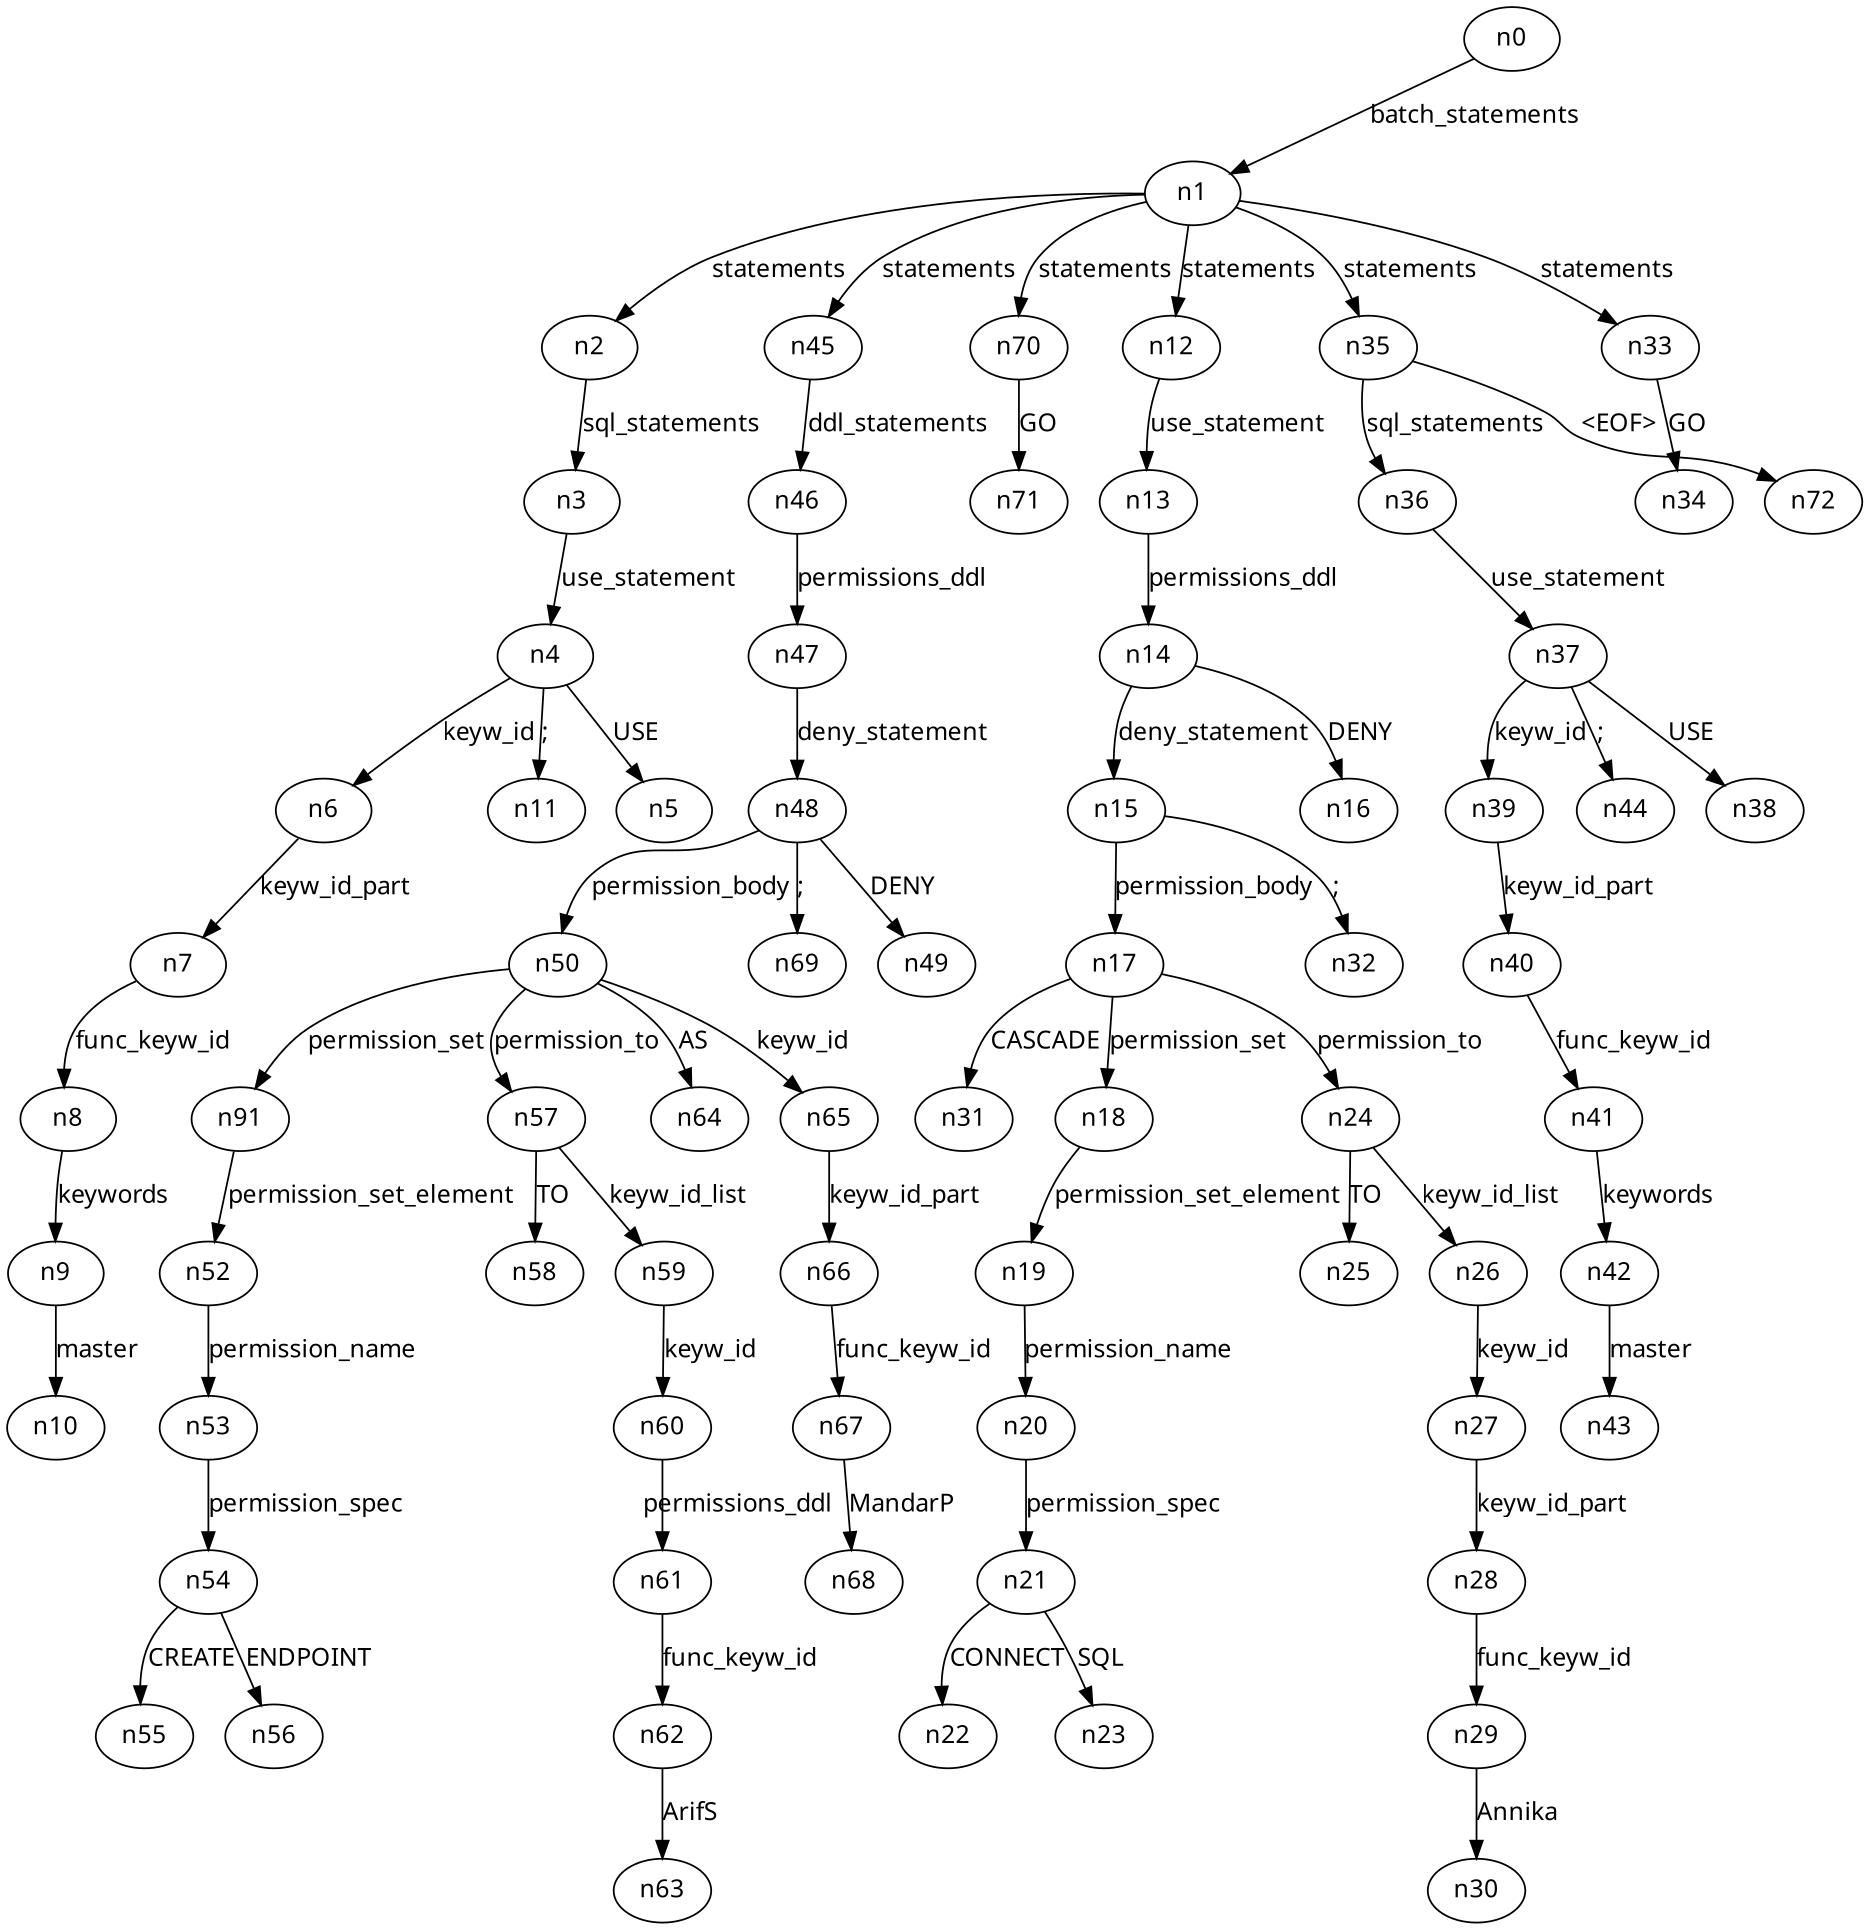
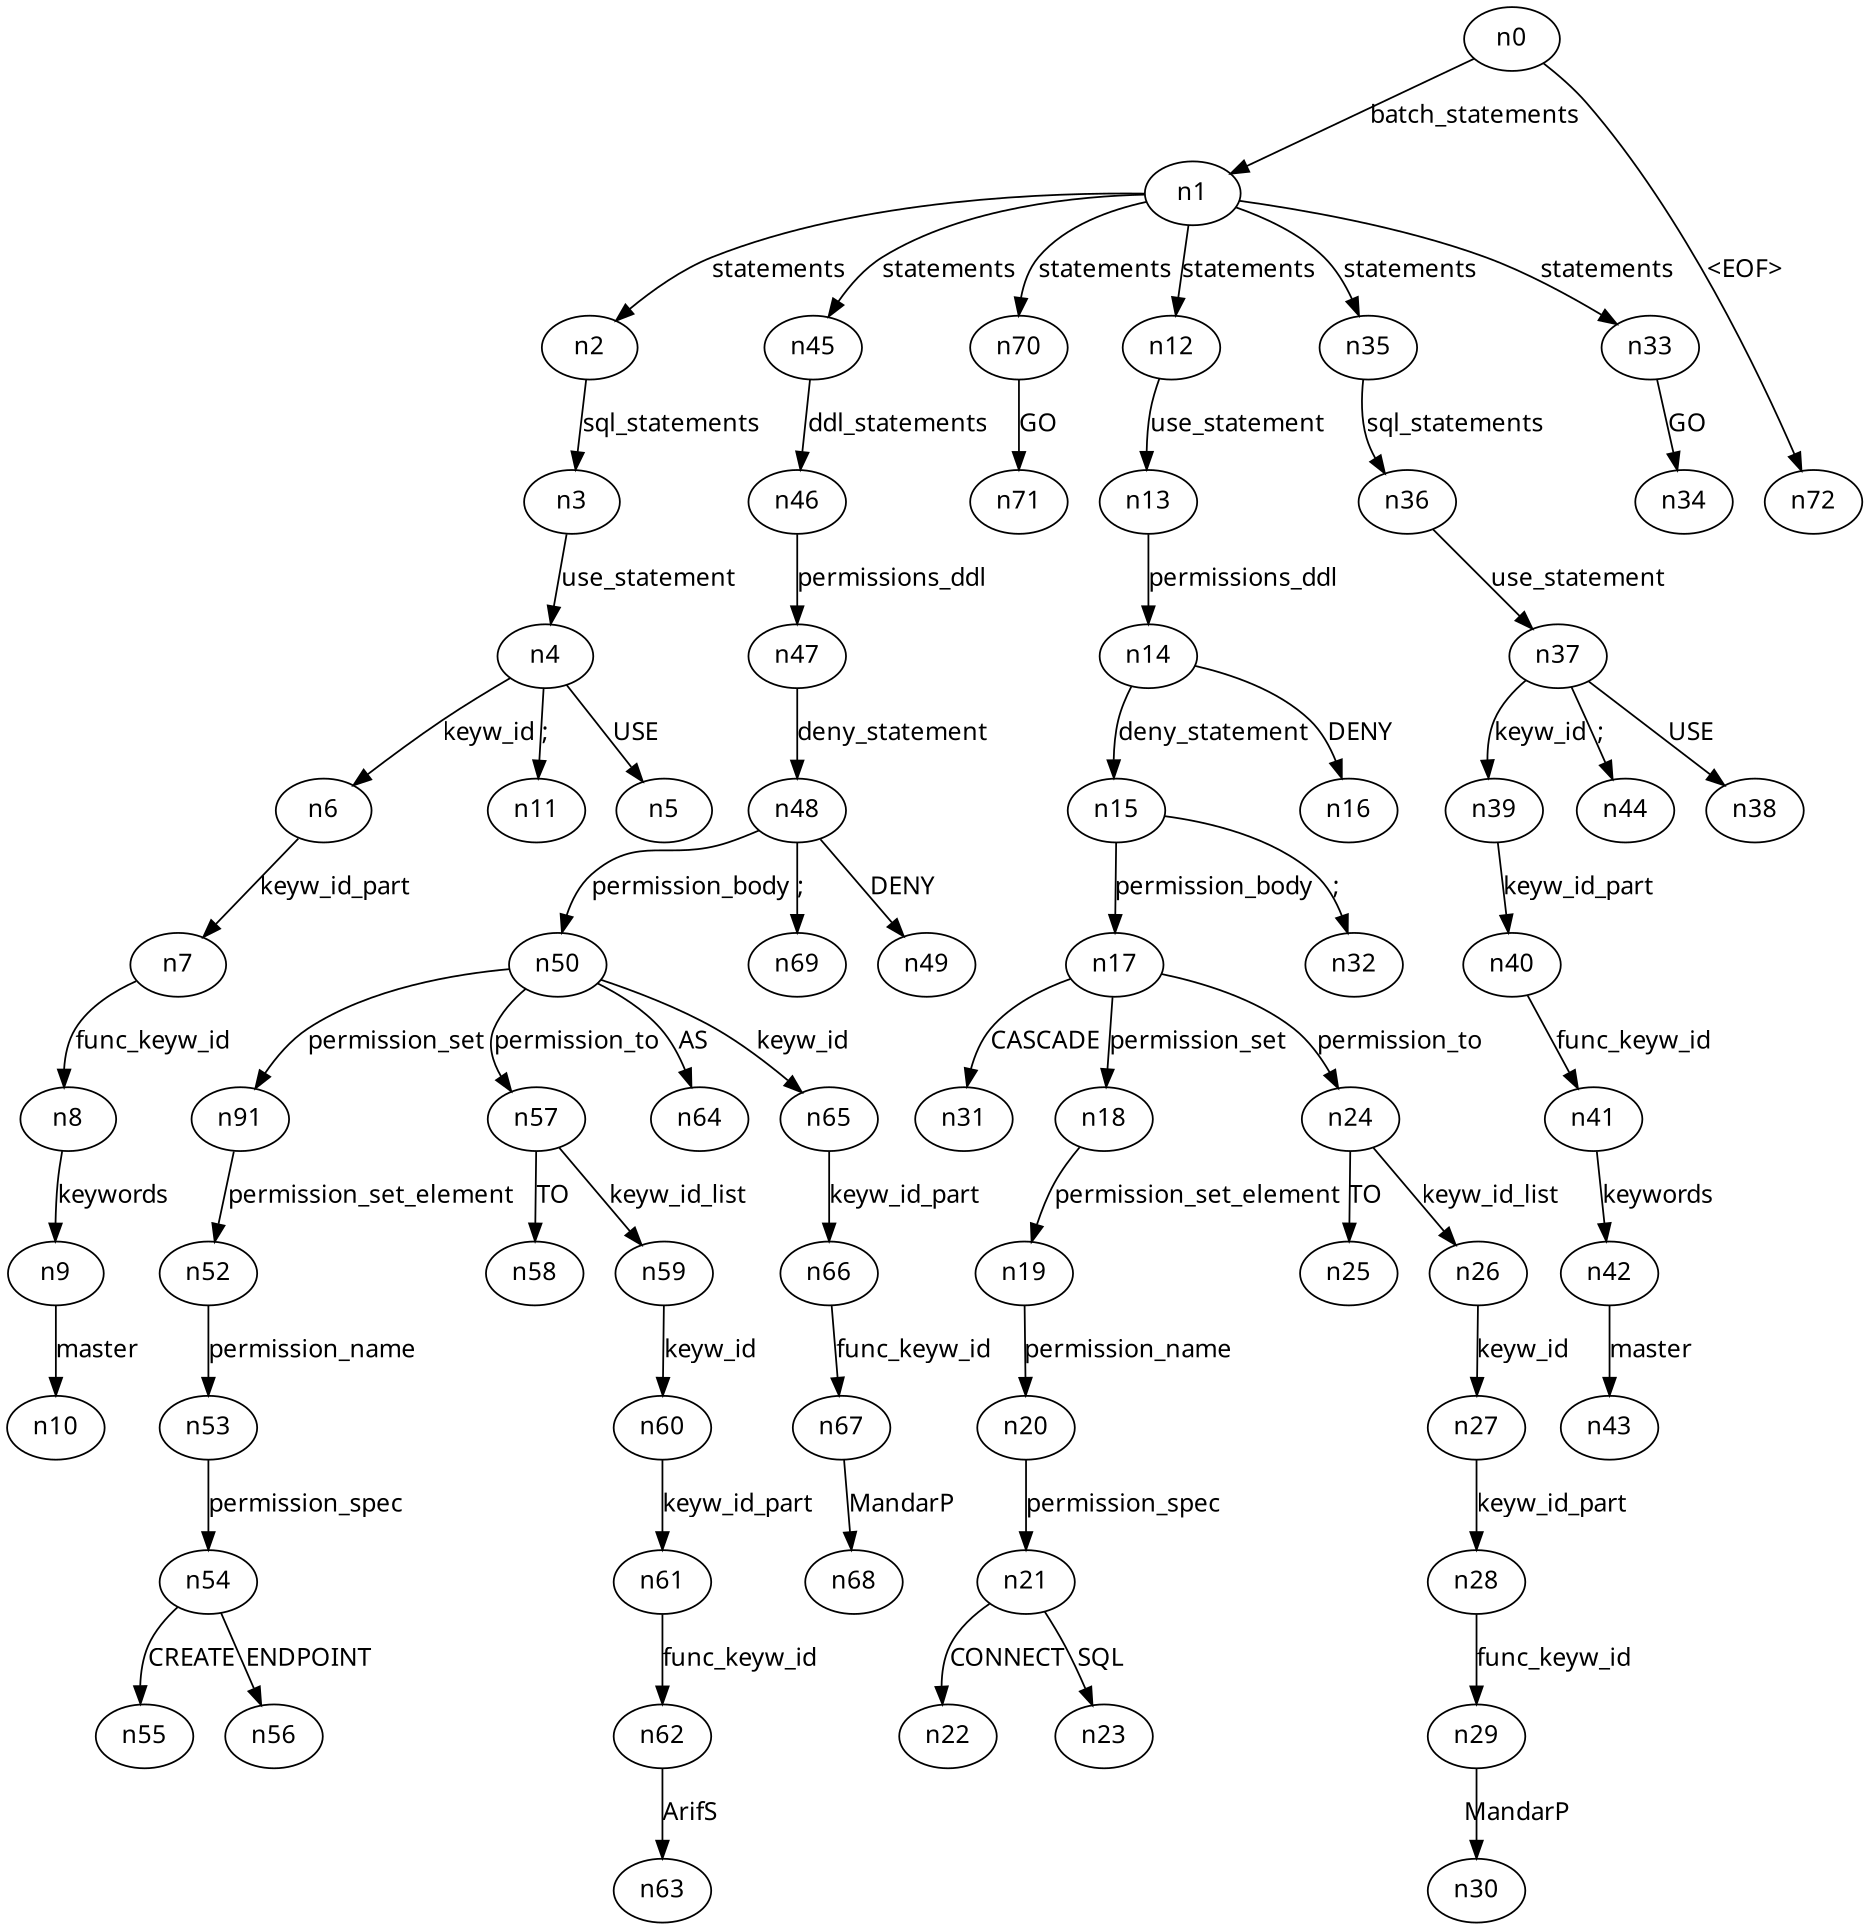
(1579, 437) -> (1688, 246)
(738, 1505) -> (738, 1505)
(1517, 1814) -> (1517, 1814)
